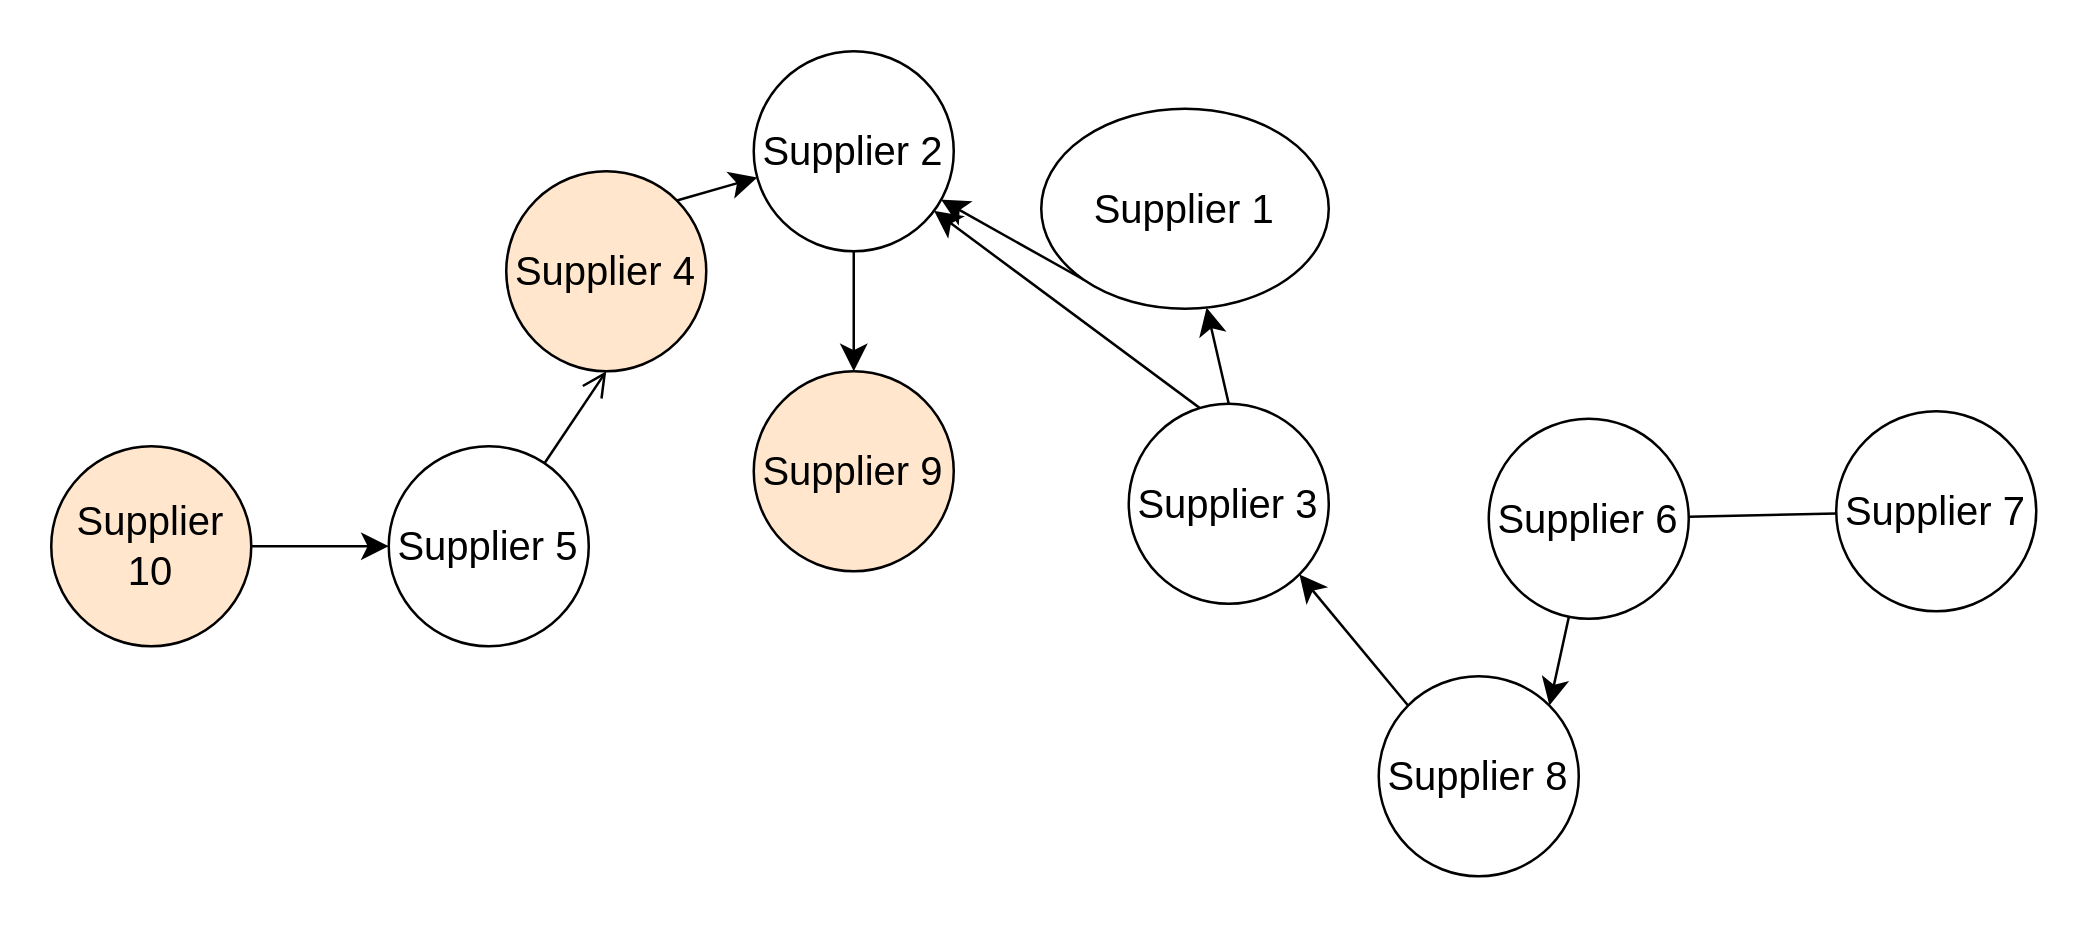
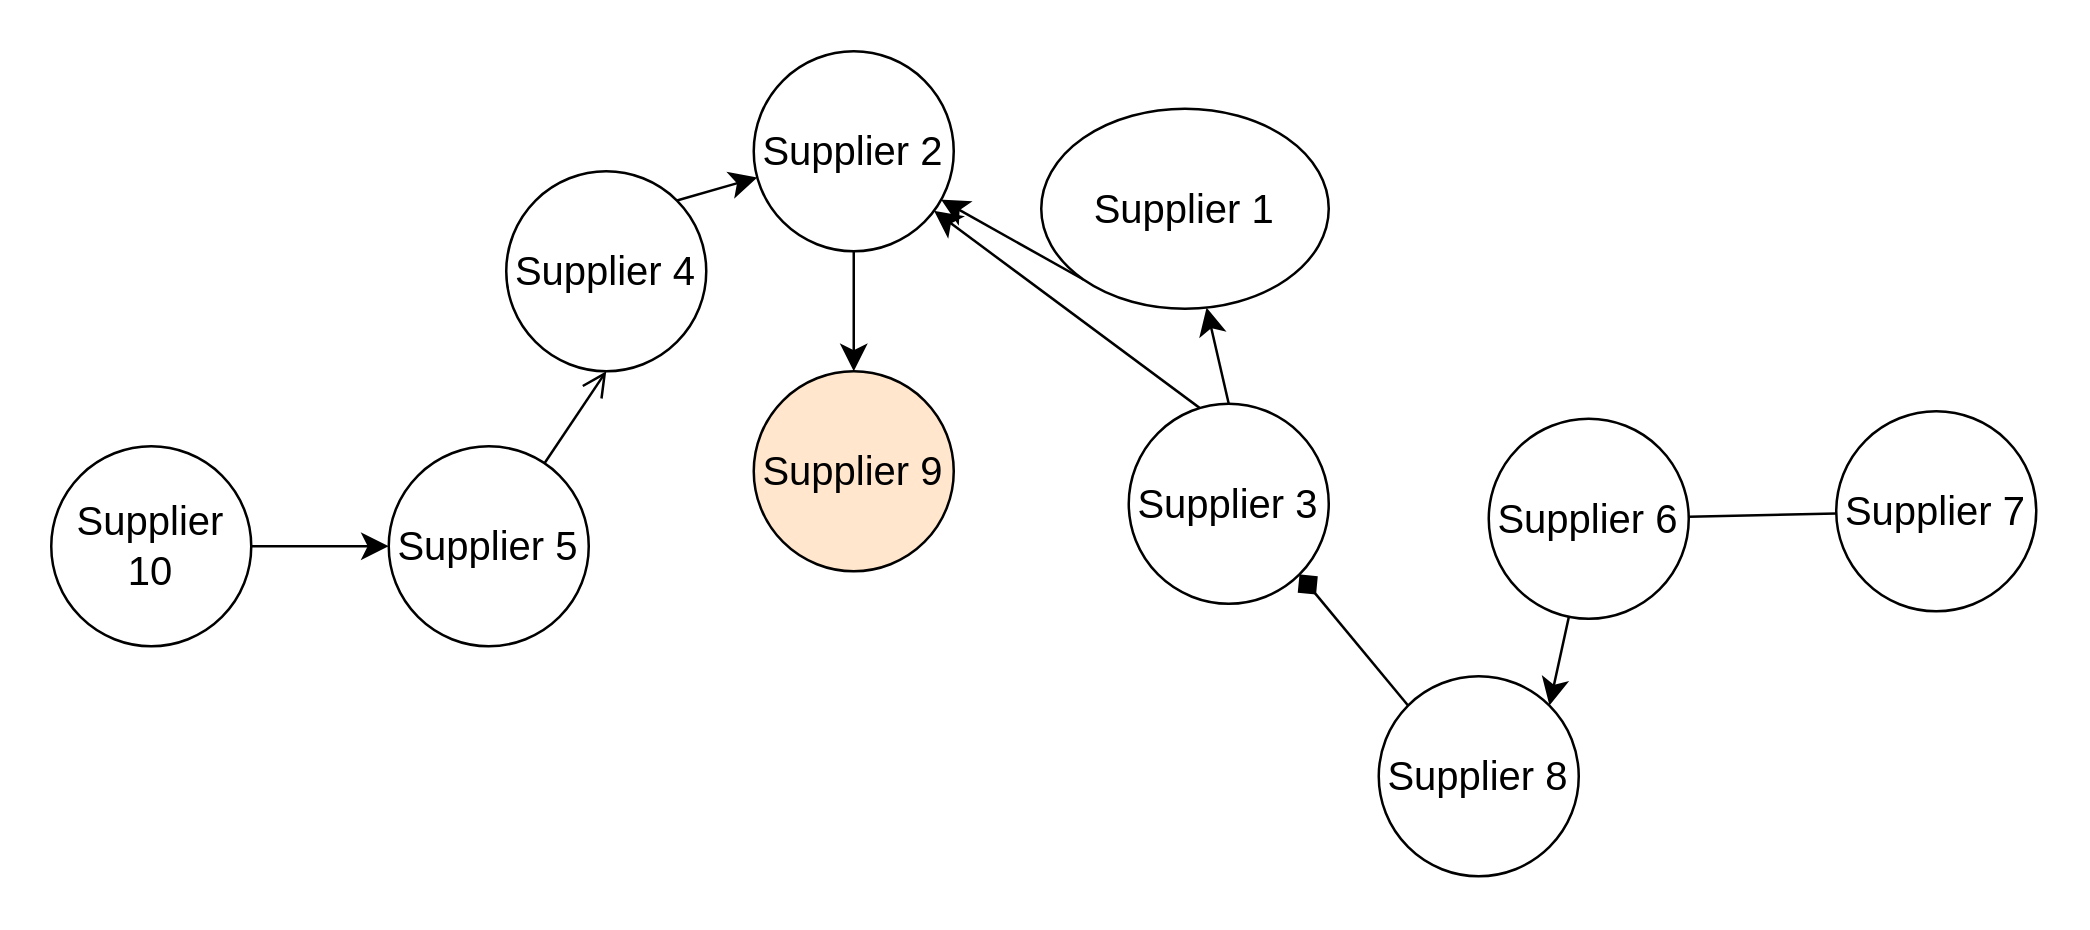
(606, 271) -> (606, 271)
(151, 546) -> (151, 546)
(1314, 592) -> (1315, 593)
